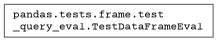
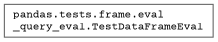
(109, 21) -> (109, 21)
